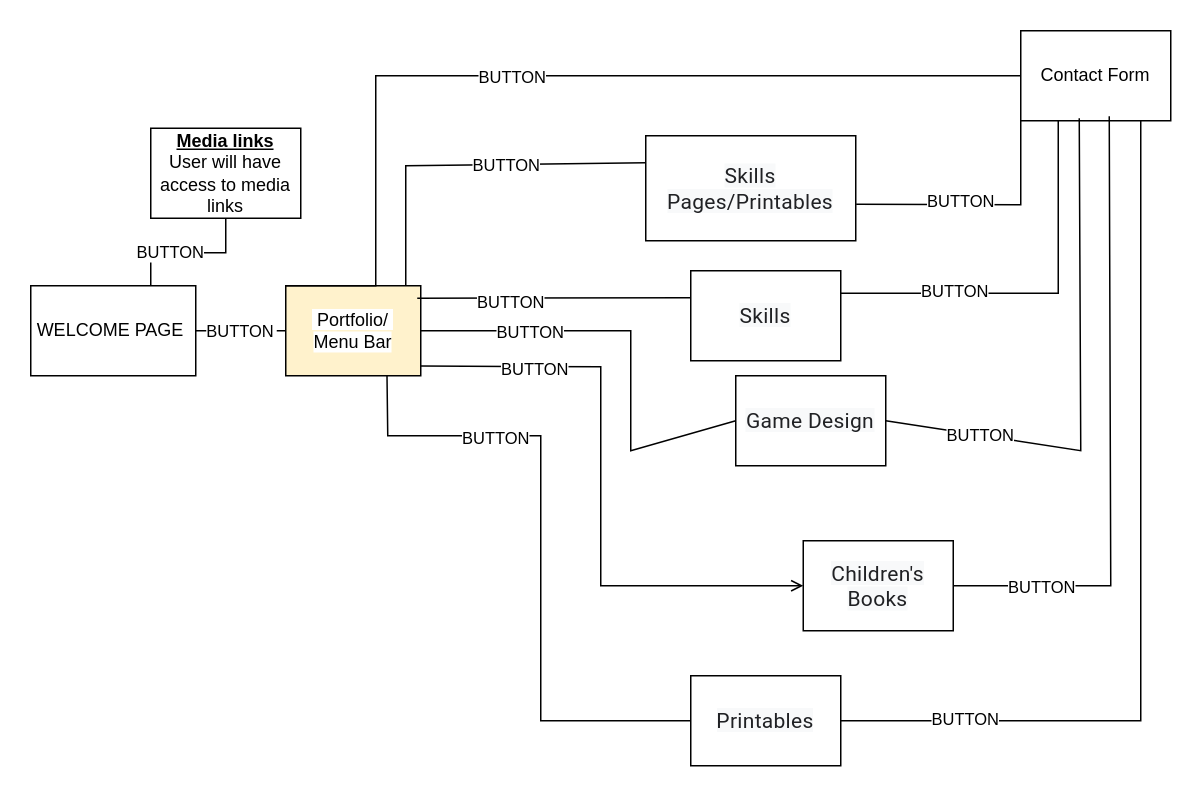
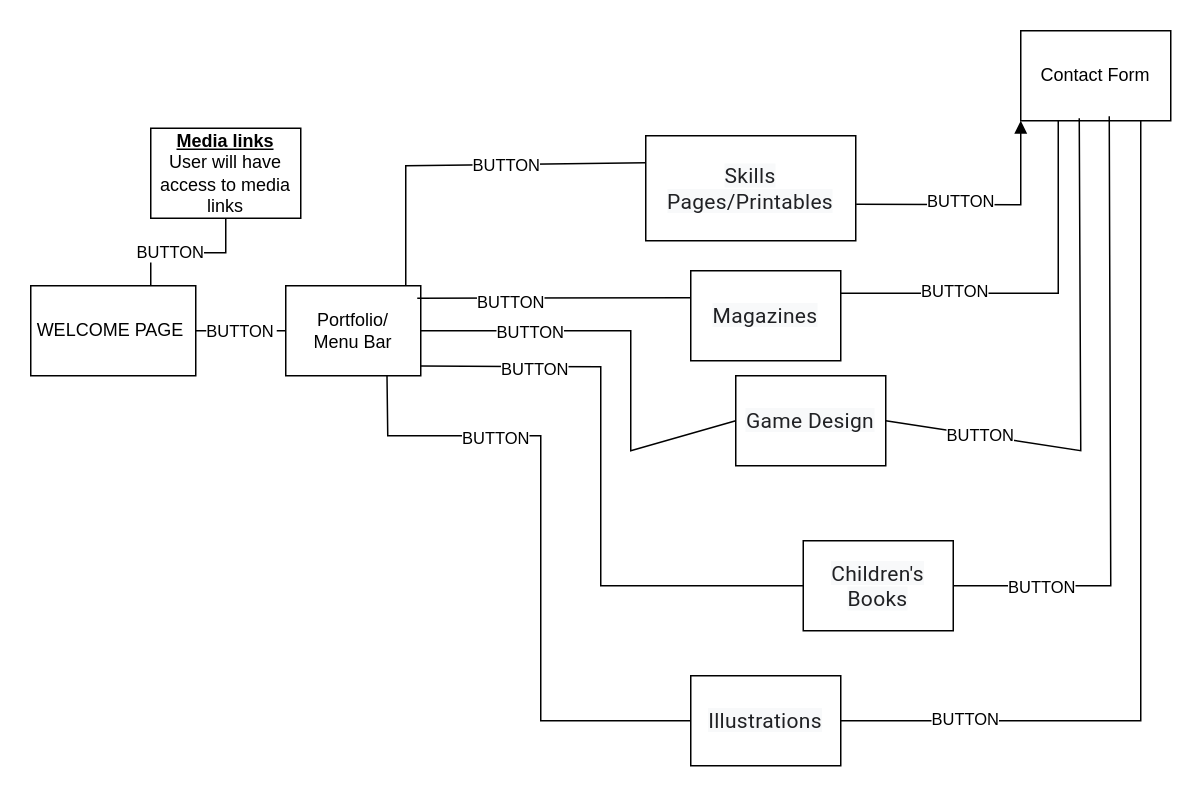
(592, 76) -> none
(1021, 128) -> (1021, 134)
(766, 316) -> (766, 316)
(353, 331) -> (353, 331)
(796, 586) -> (797, 586)
(766, 721) -> (766, 721)
